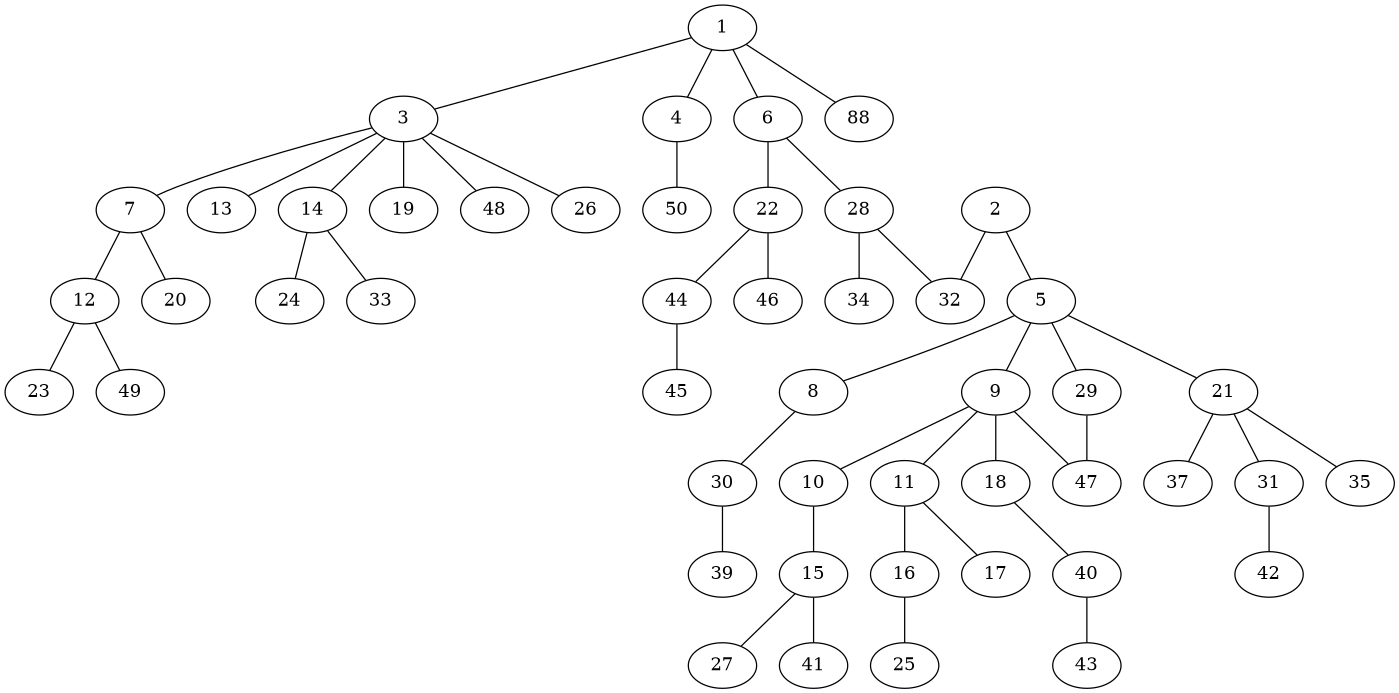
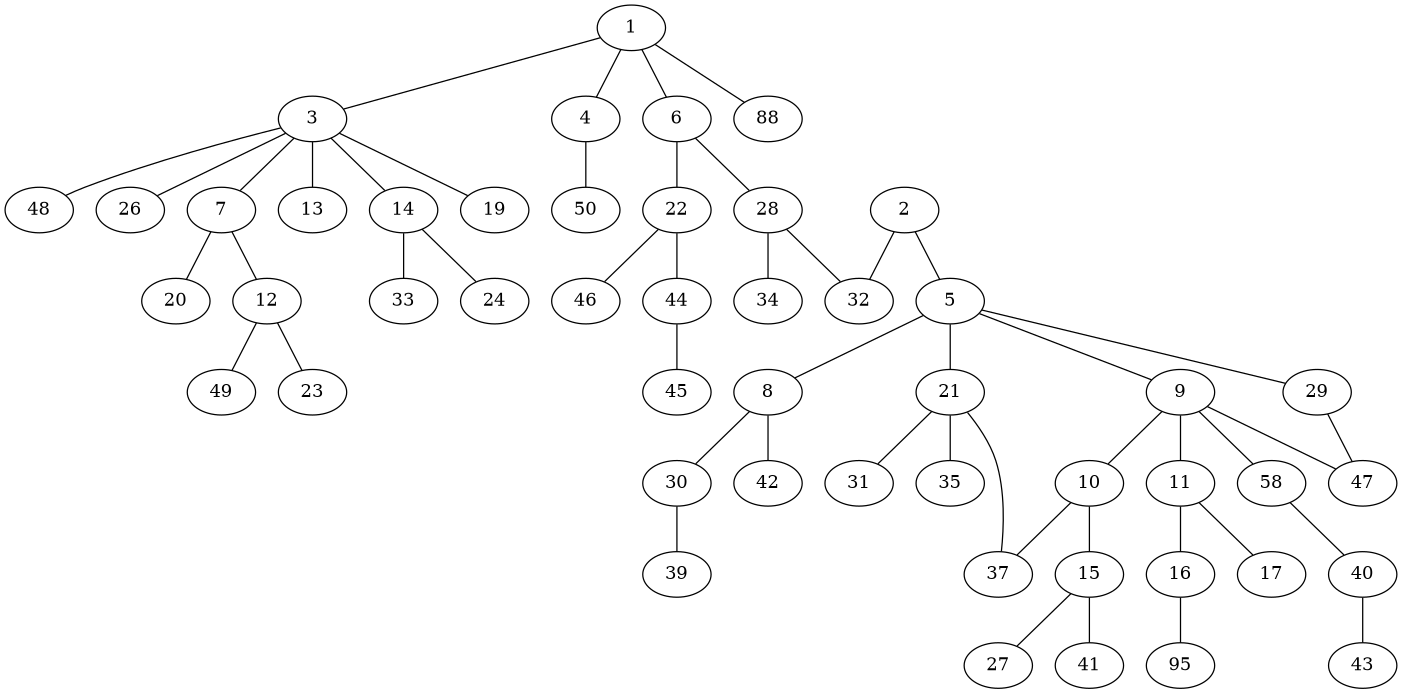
(996, 483) -> (1272, 483)
none -> (1044, 529)
(1269, 529) -> (768, 438)
(905, 666) -> (1181, 666)
